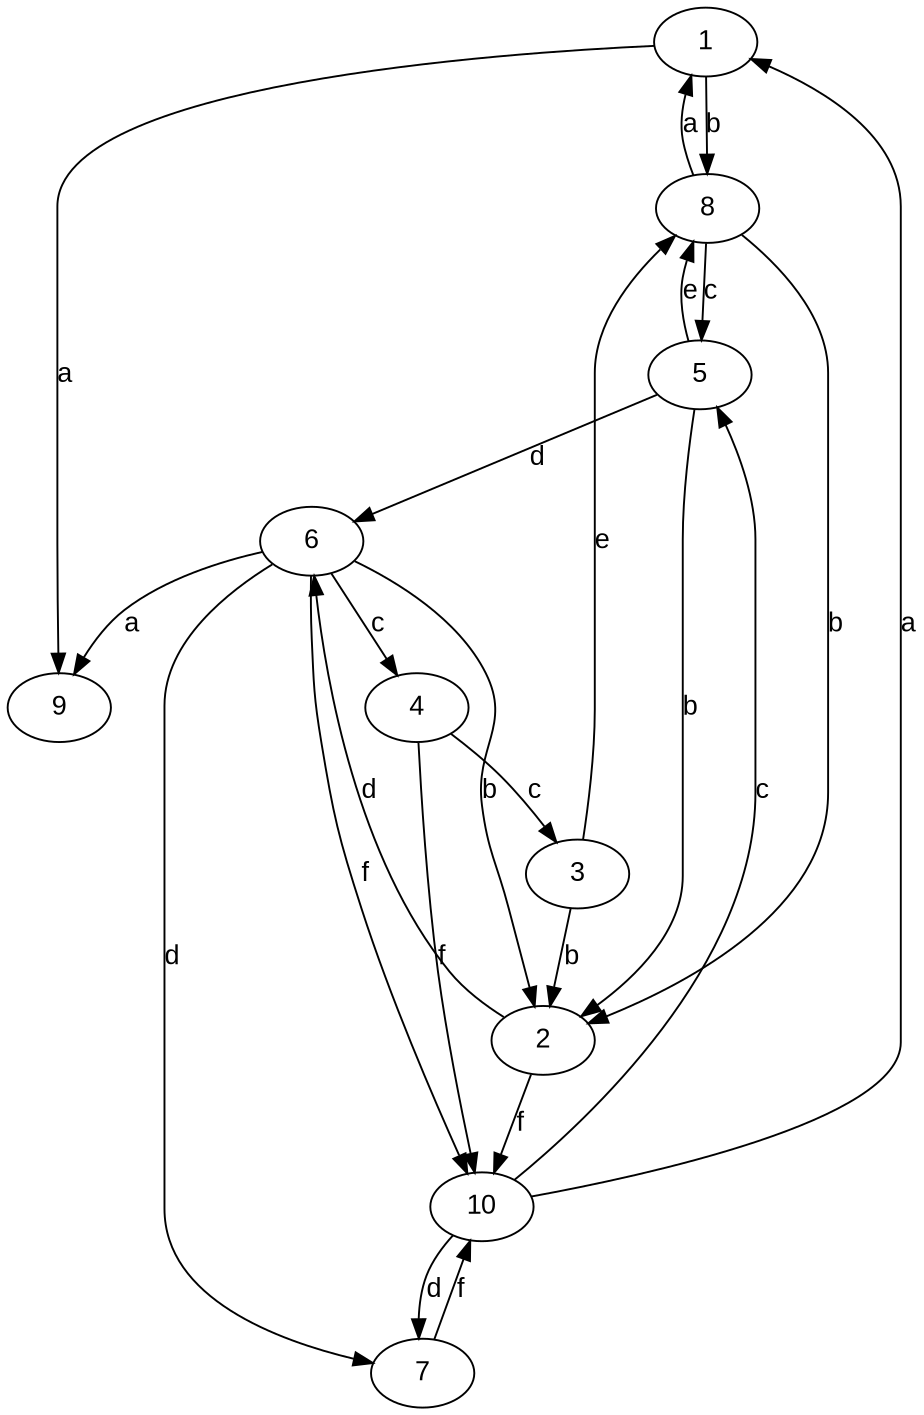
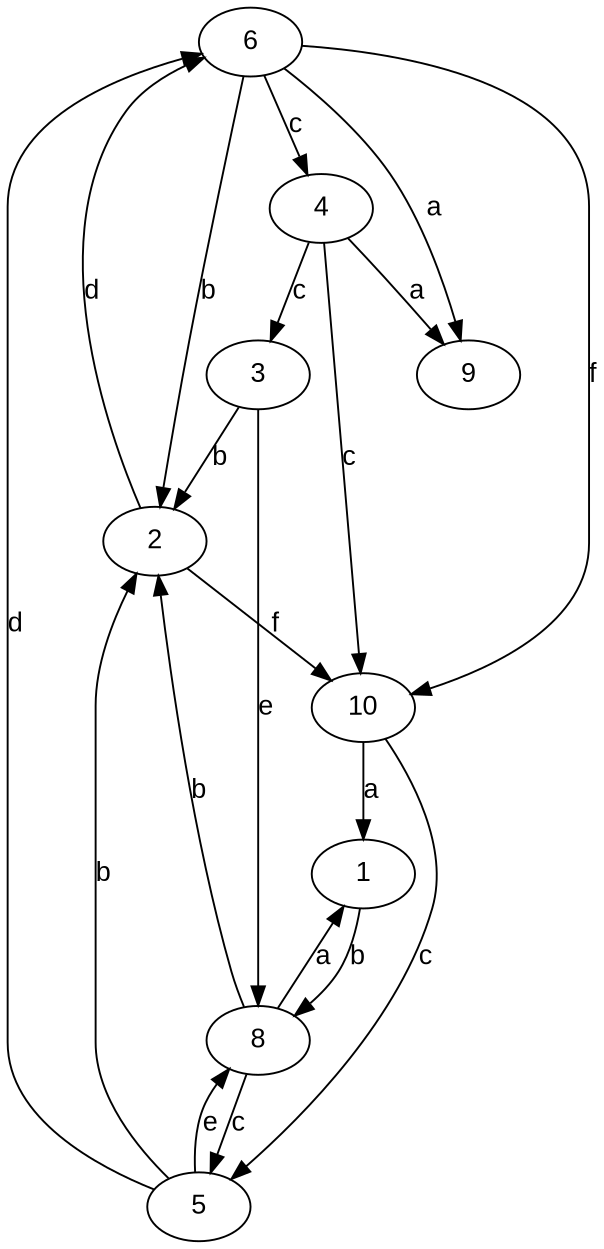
(120, 136) -> (390, 283)
(442, 957) -> (349, 458)
(423, 1373) -> none
